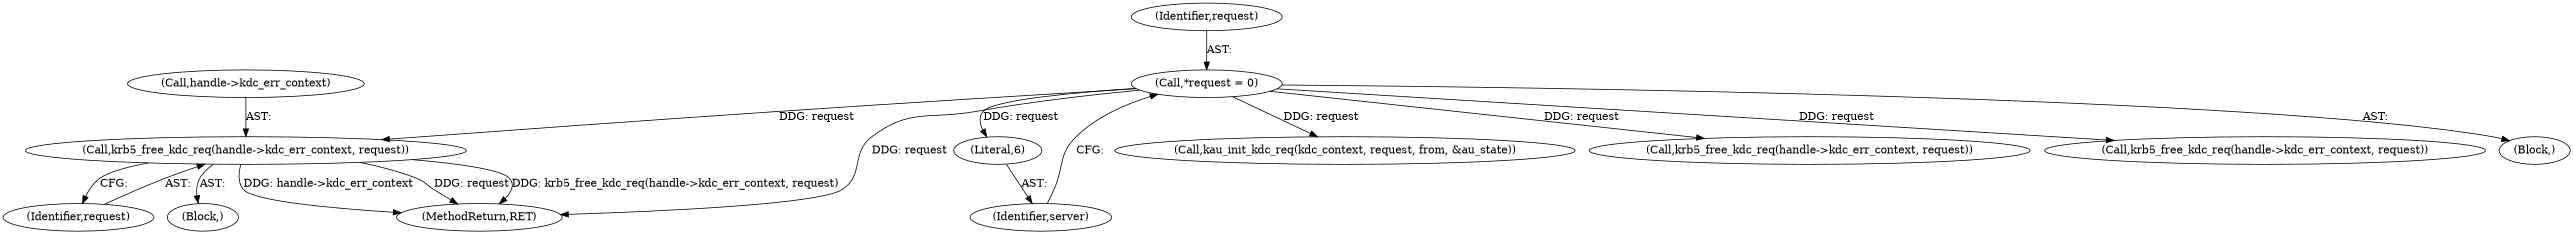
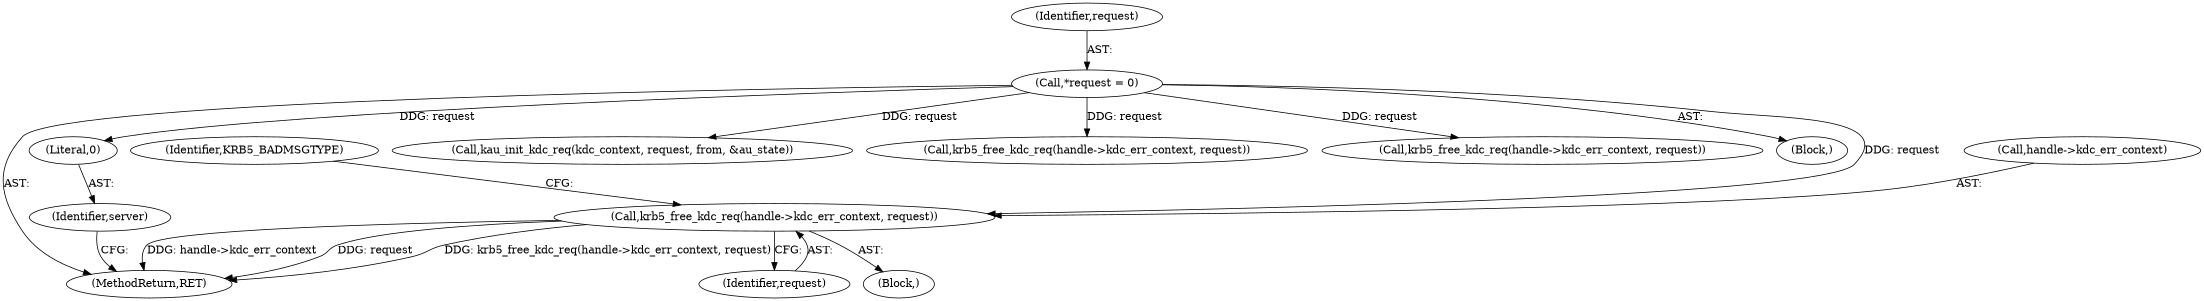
(1080, 133) -> (98, 251)
none -> (254, 151)
(909, 151) -> (19, 184)
(998, 151) -> (73, 151)
